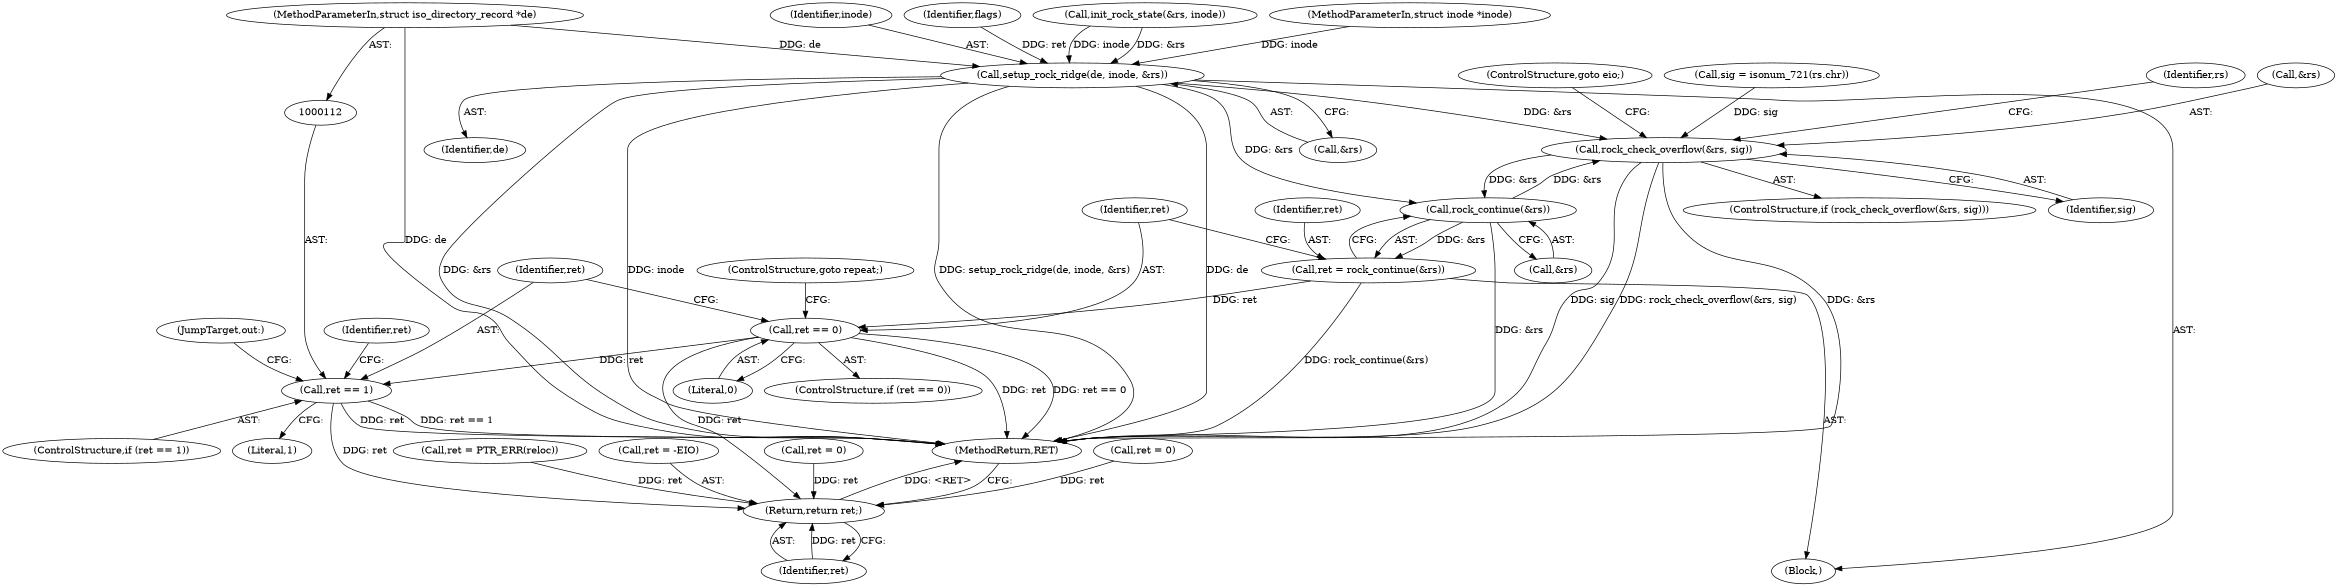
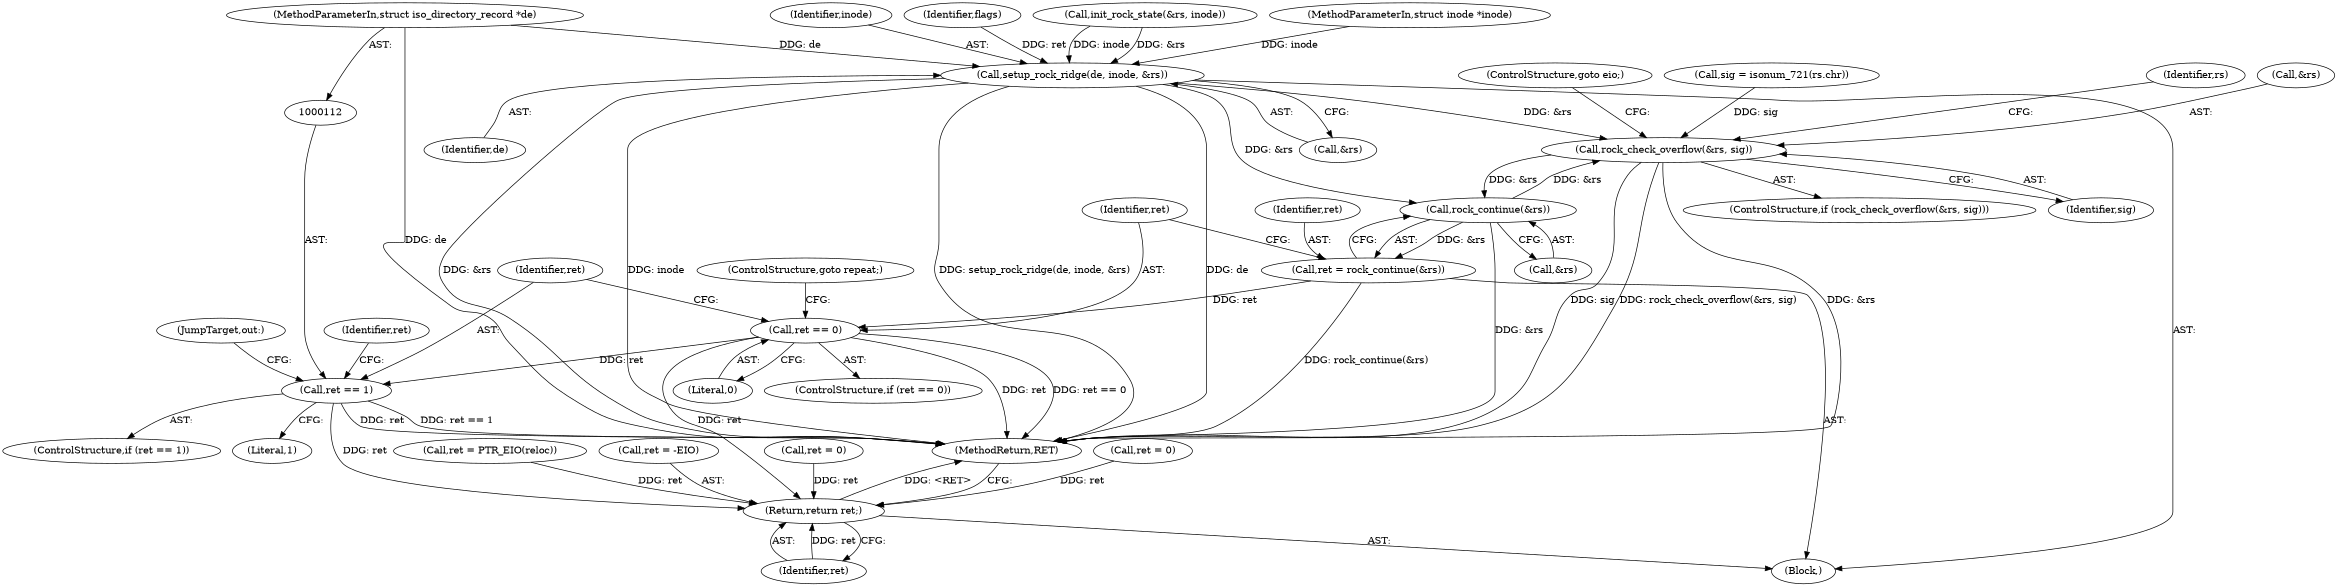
(685, 81) -> (697, 79)
(224, 421) -> (206, 406)
(490, 451) -> (490, 451)
none -> (1322, 542)
